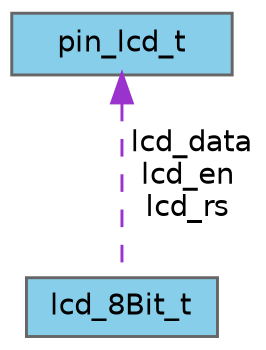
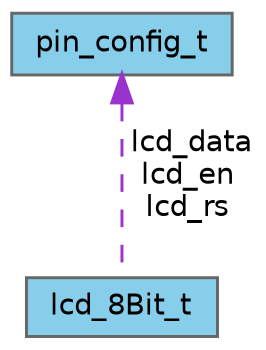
(122, 44) -> (122, 44)
